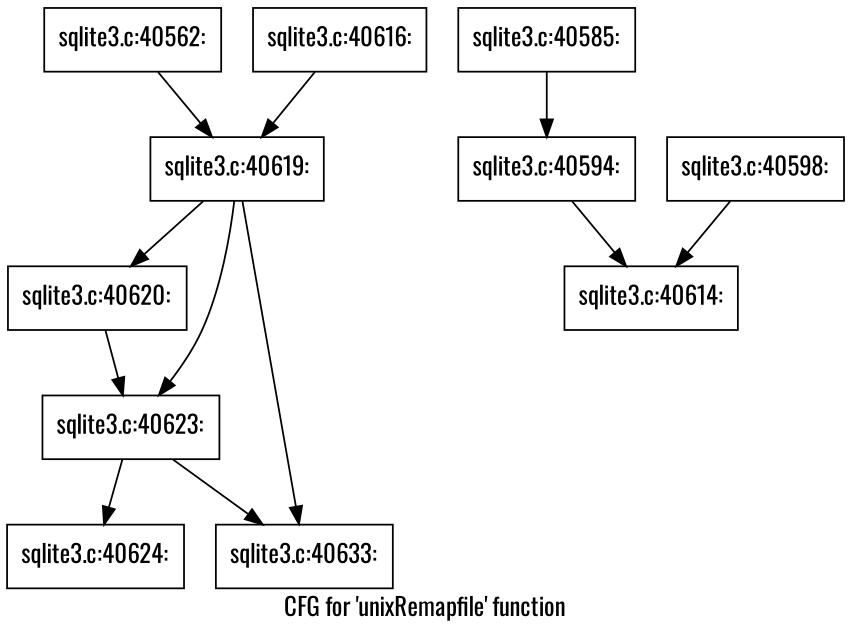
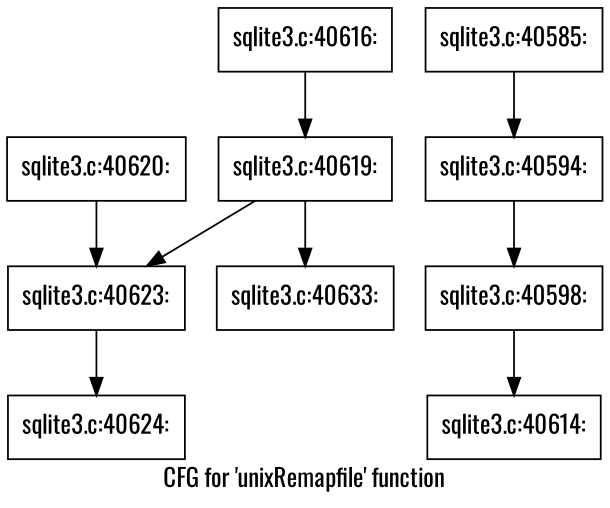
(133, 40) -> none
(593, 227) -> (514, 225)
(174, 228) -> none
(211, 487) -> none
